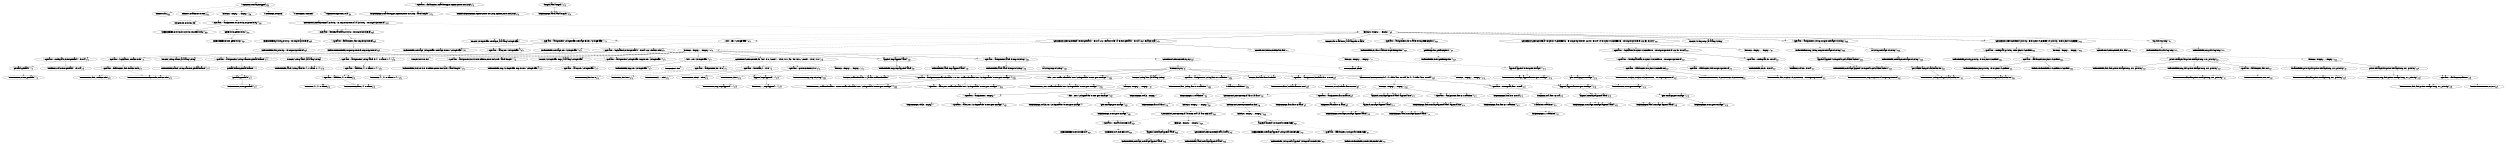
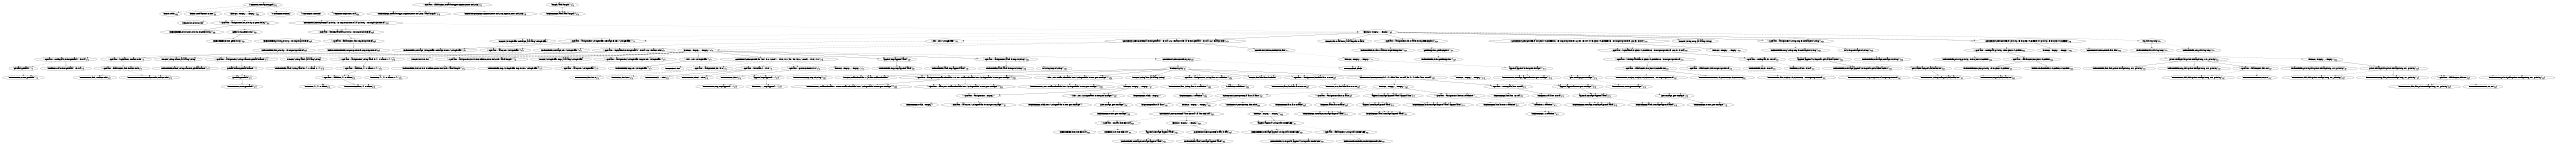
none -> (2517, 78)
